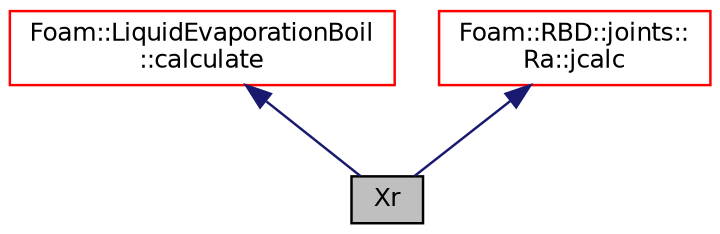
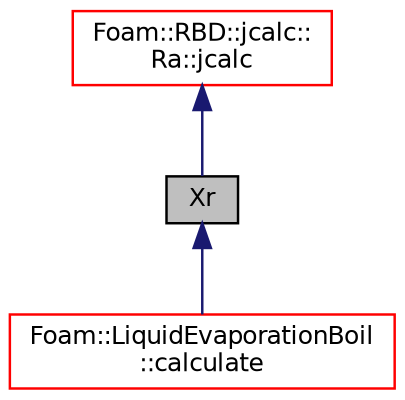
(575, 48) -> (202, 48)
(313, 139) -> (202, 281)
